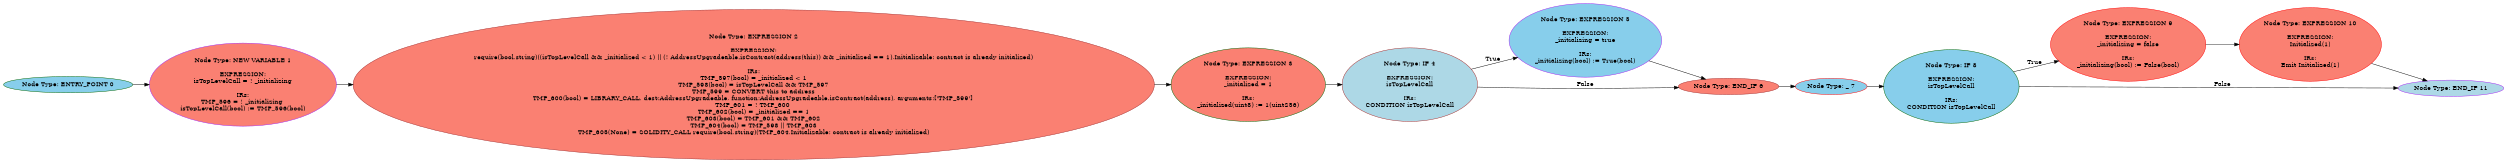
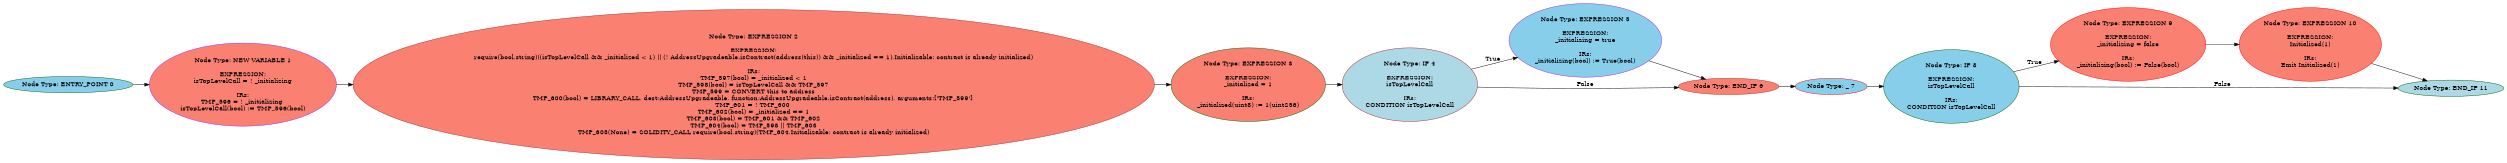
(2451, 88) -> (2451, 88)
